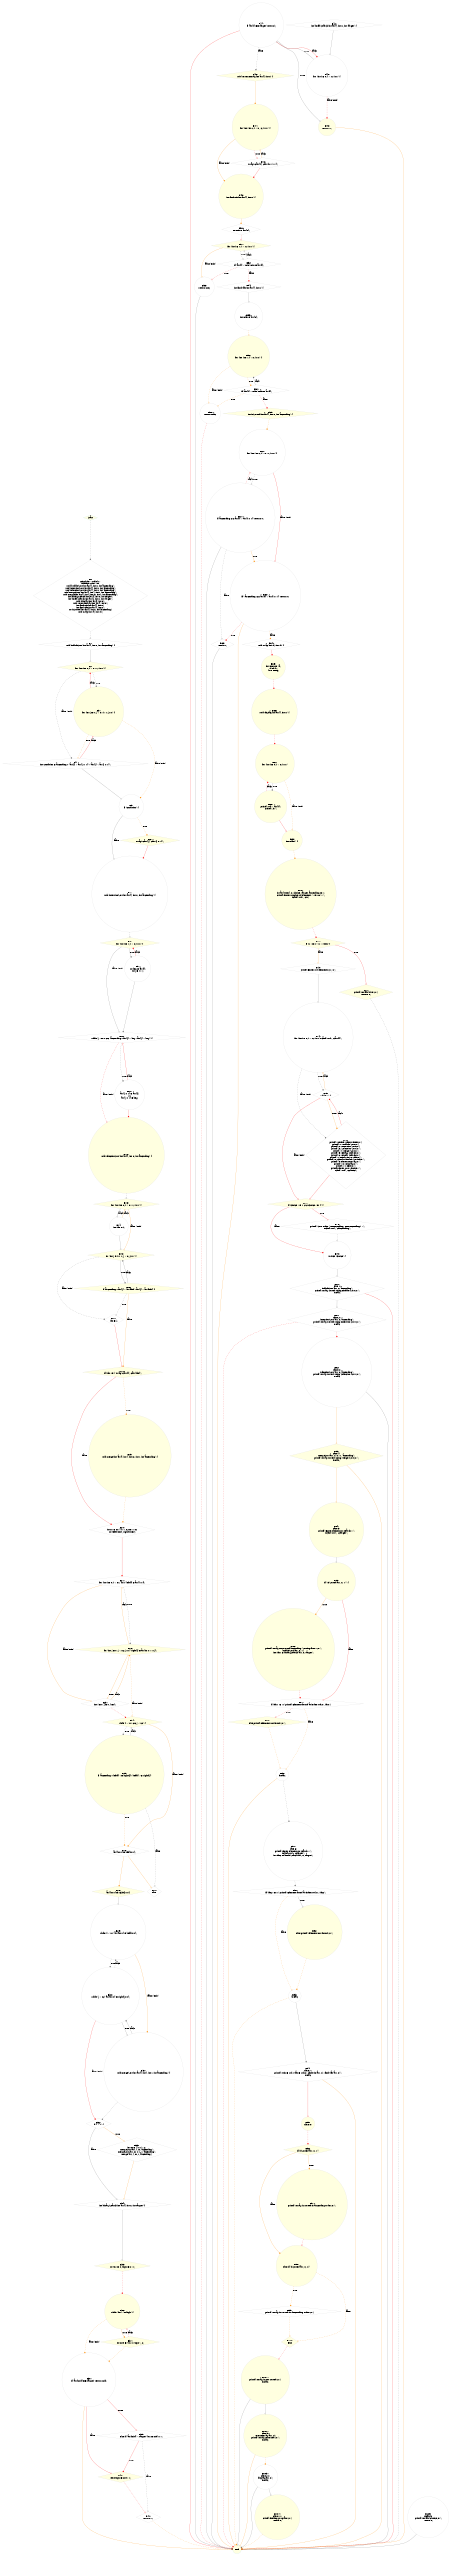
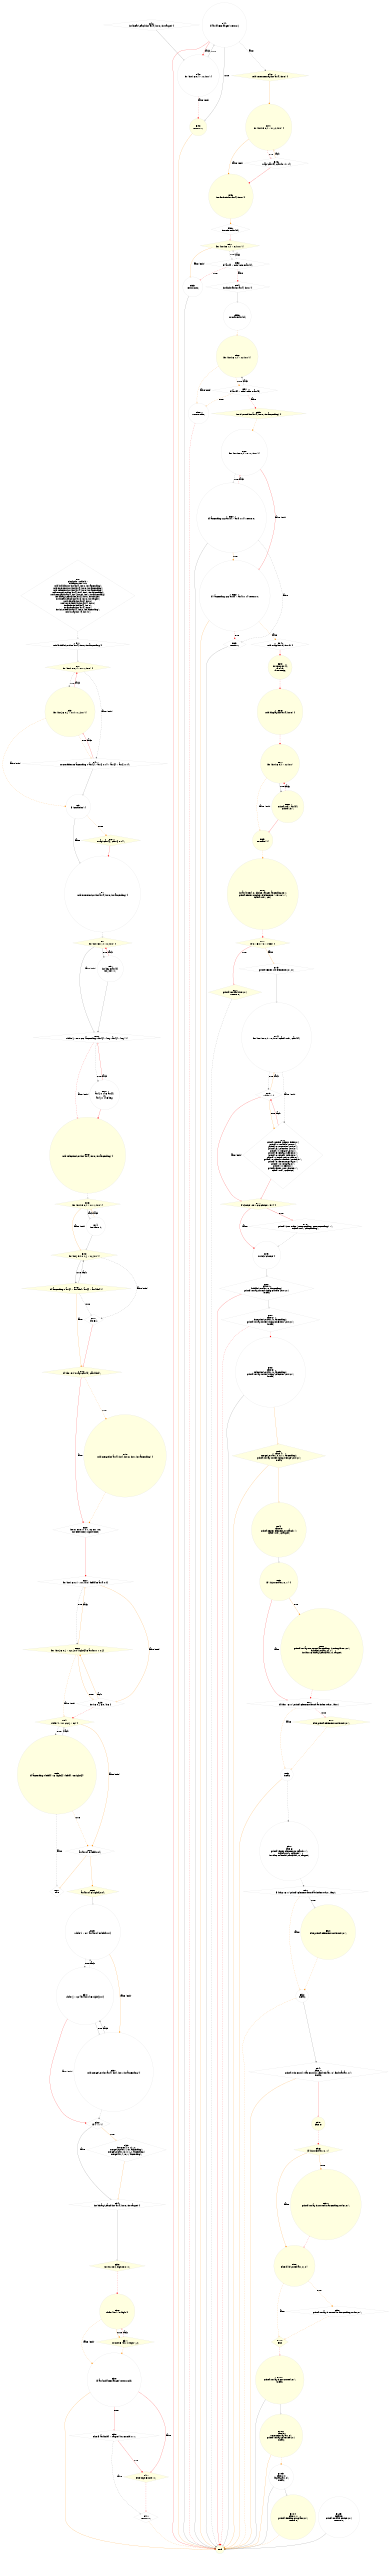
(90, 518) -> none
